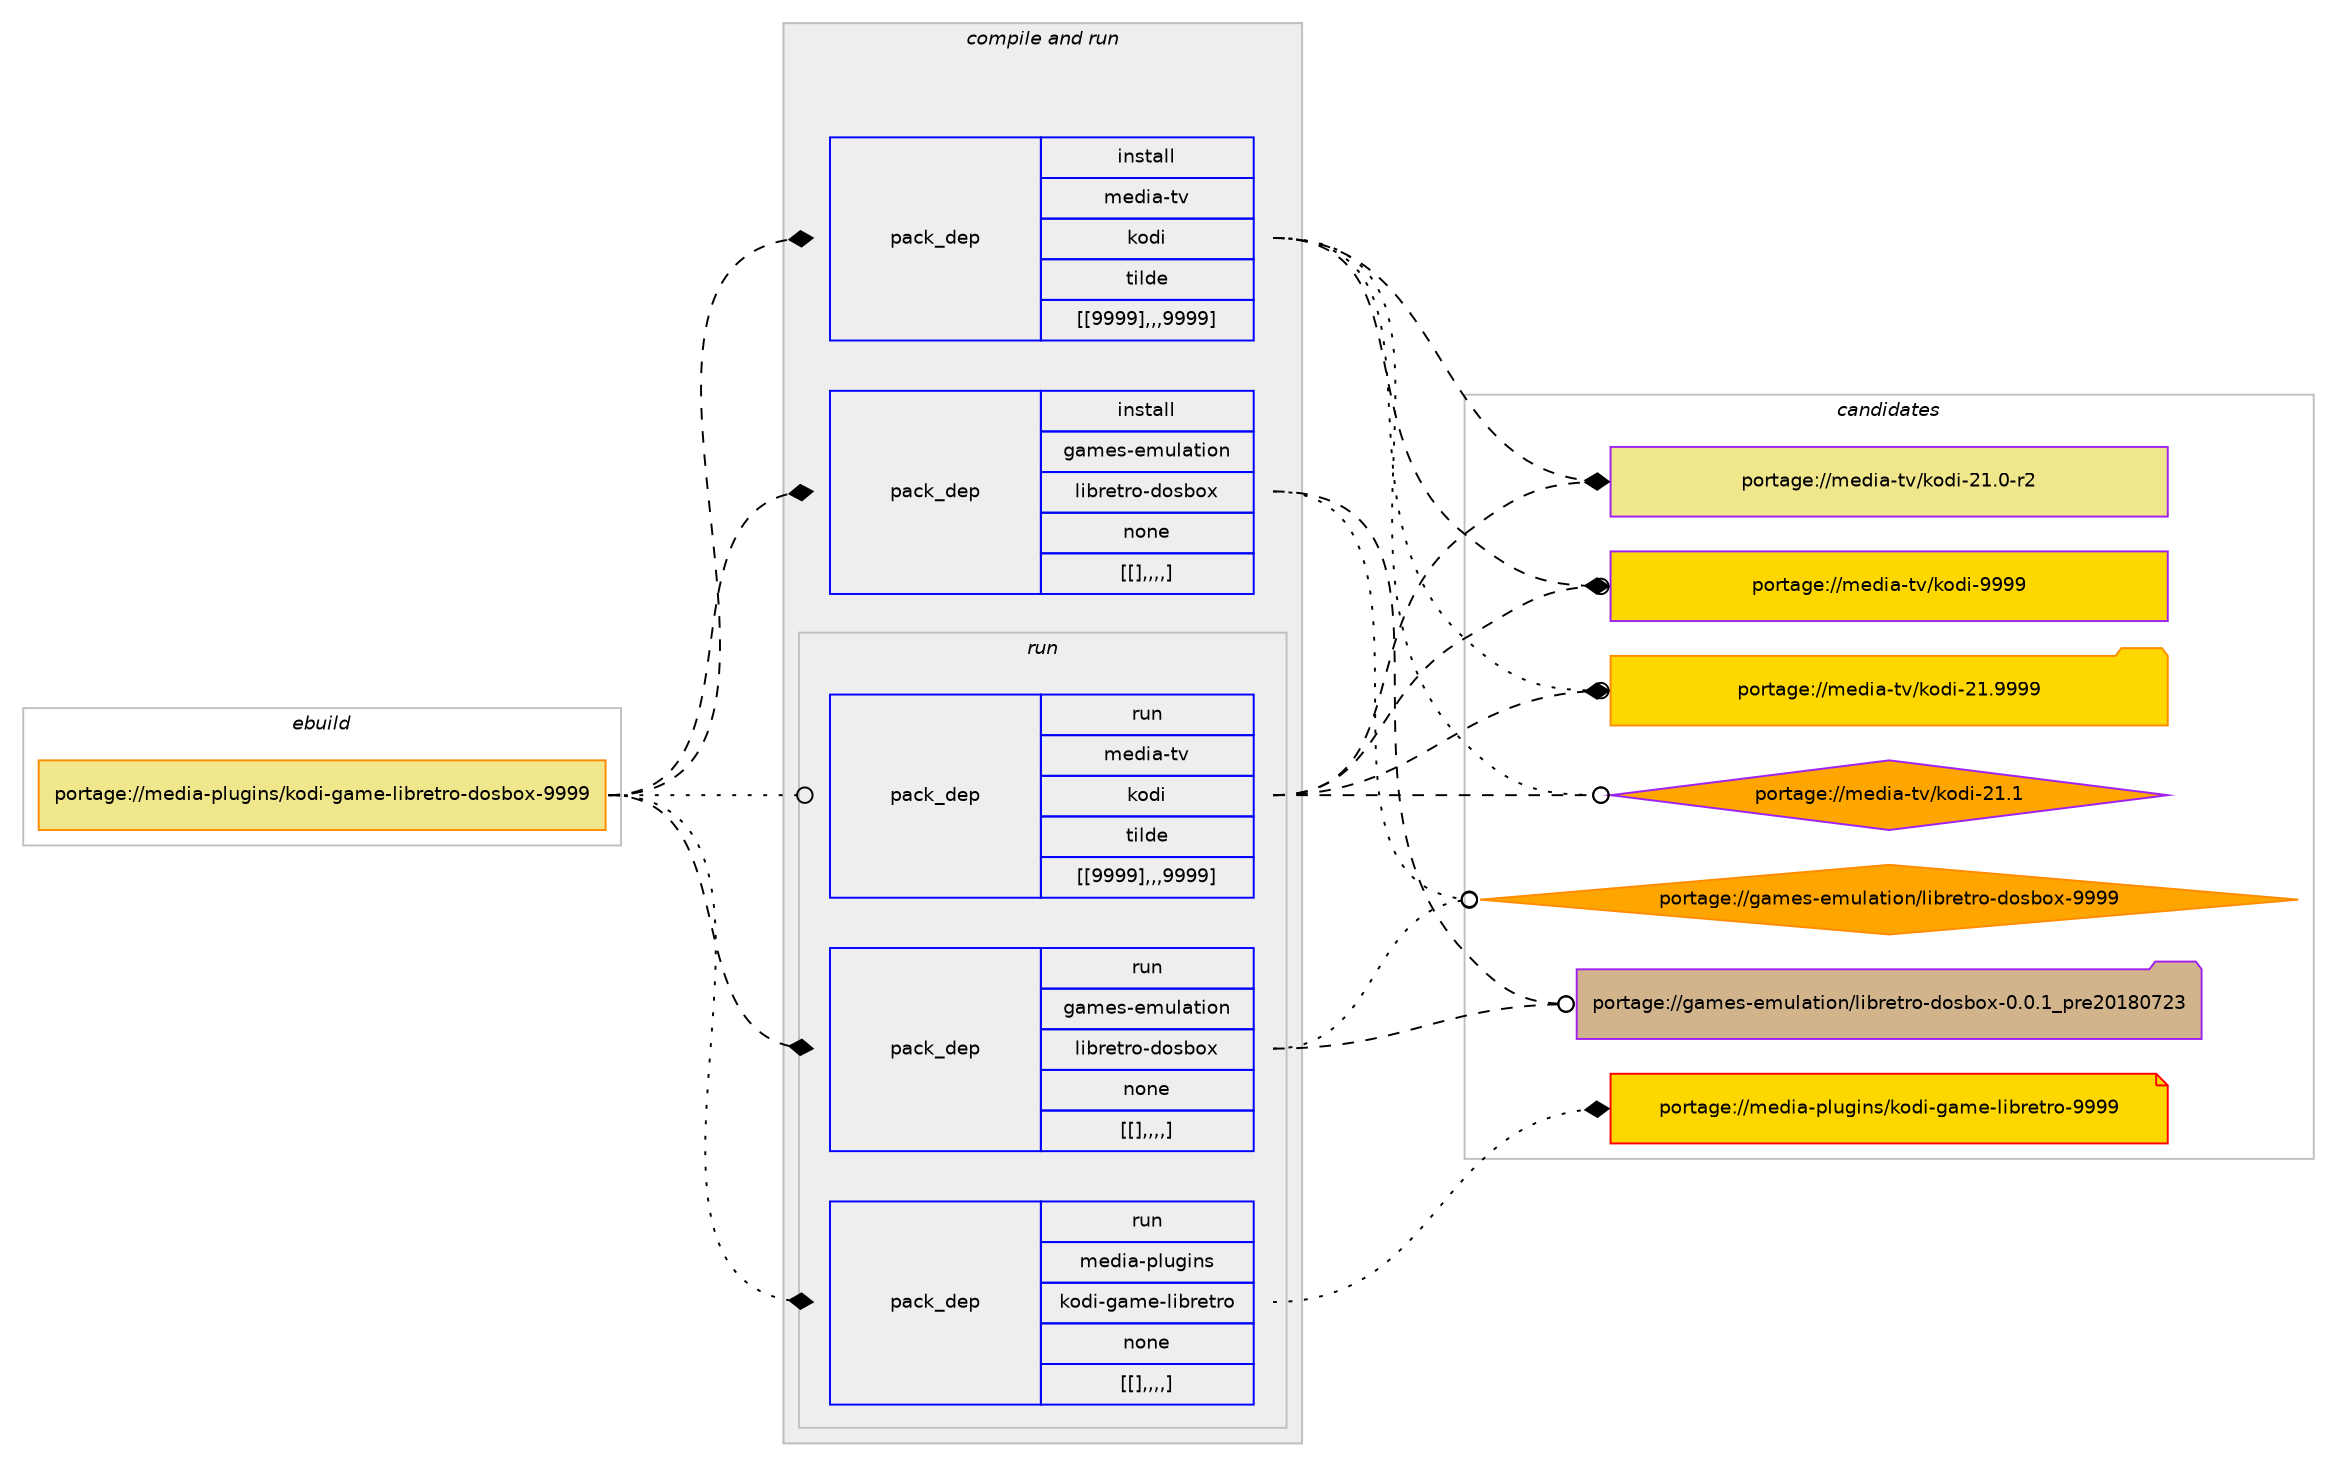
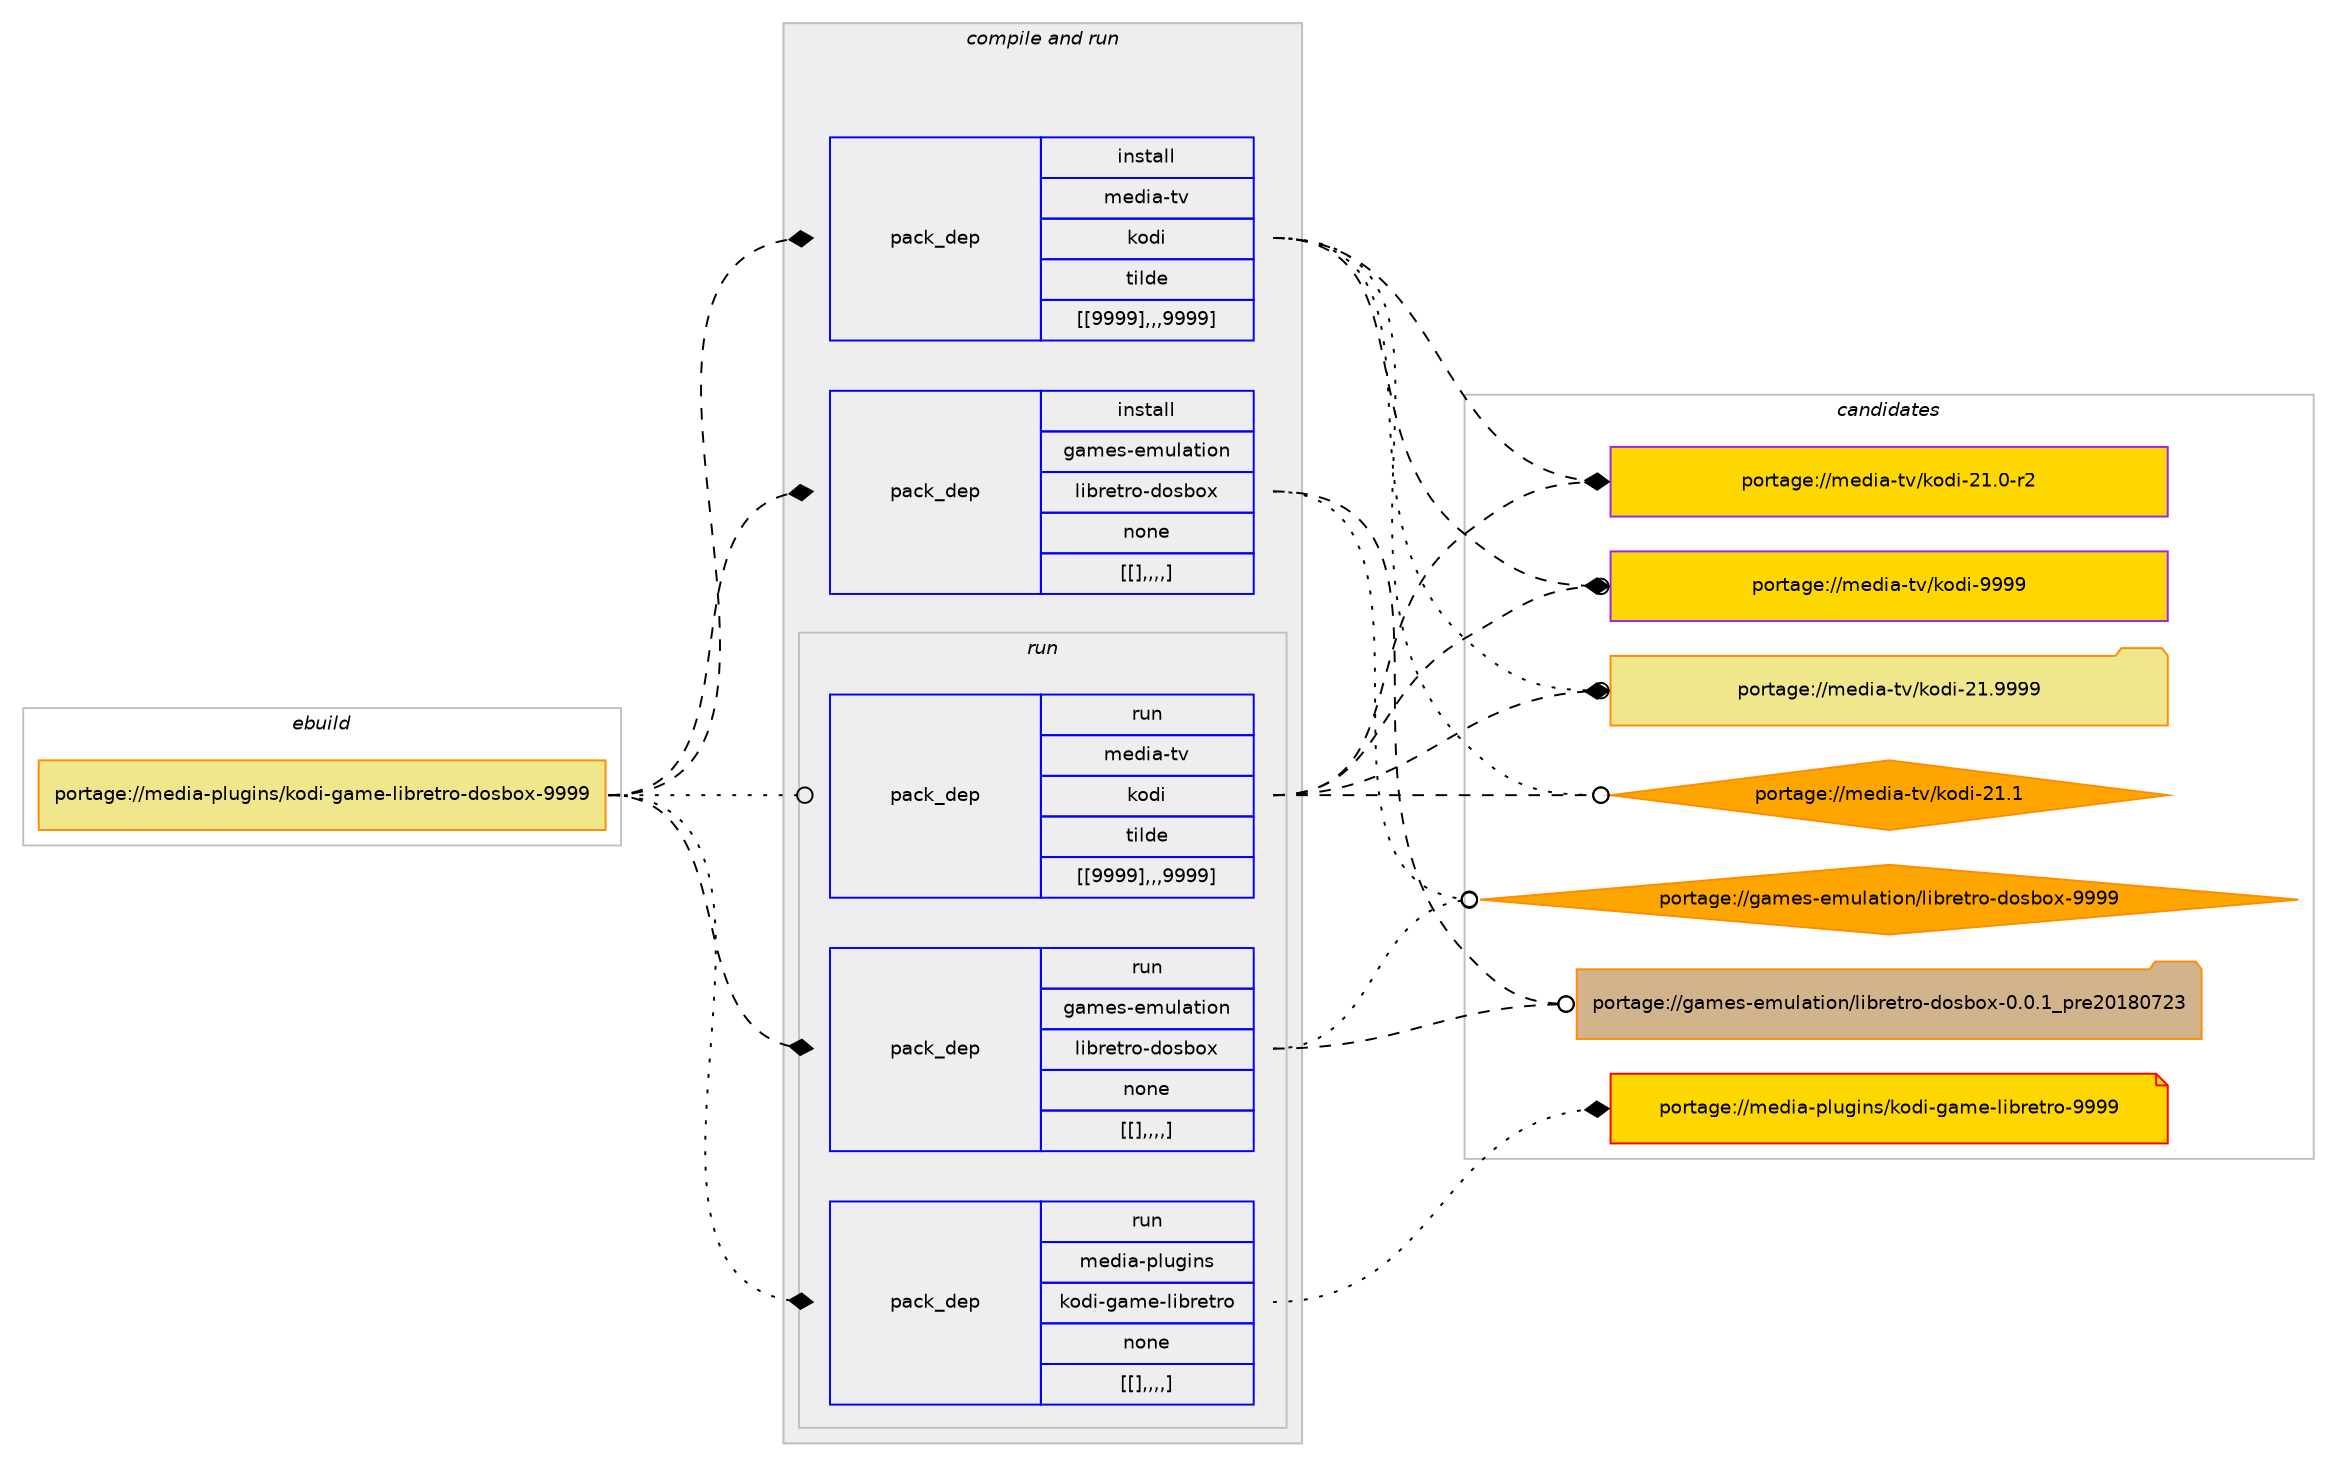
(1889, 482) -> (1889, 482)
(1889, 691) -> (1889, 691)
(1889, 795) -> (1889, 795)
(1889, 1004) -> (1889, 1004)
